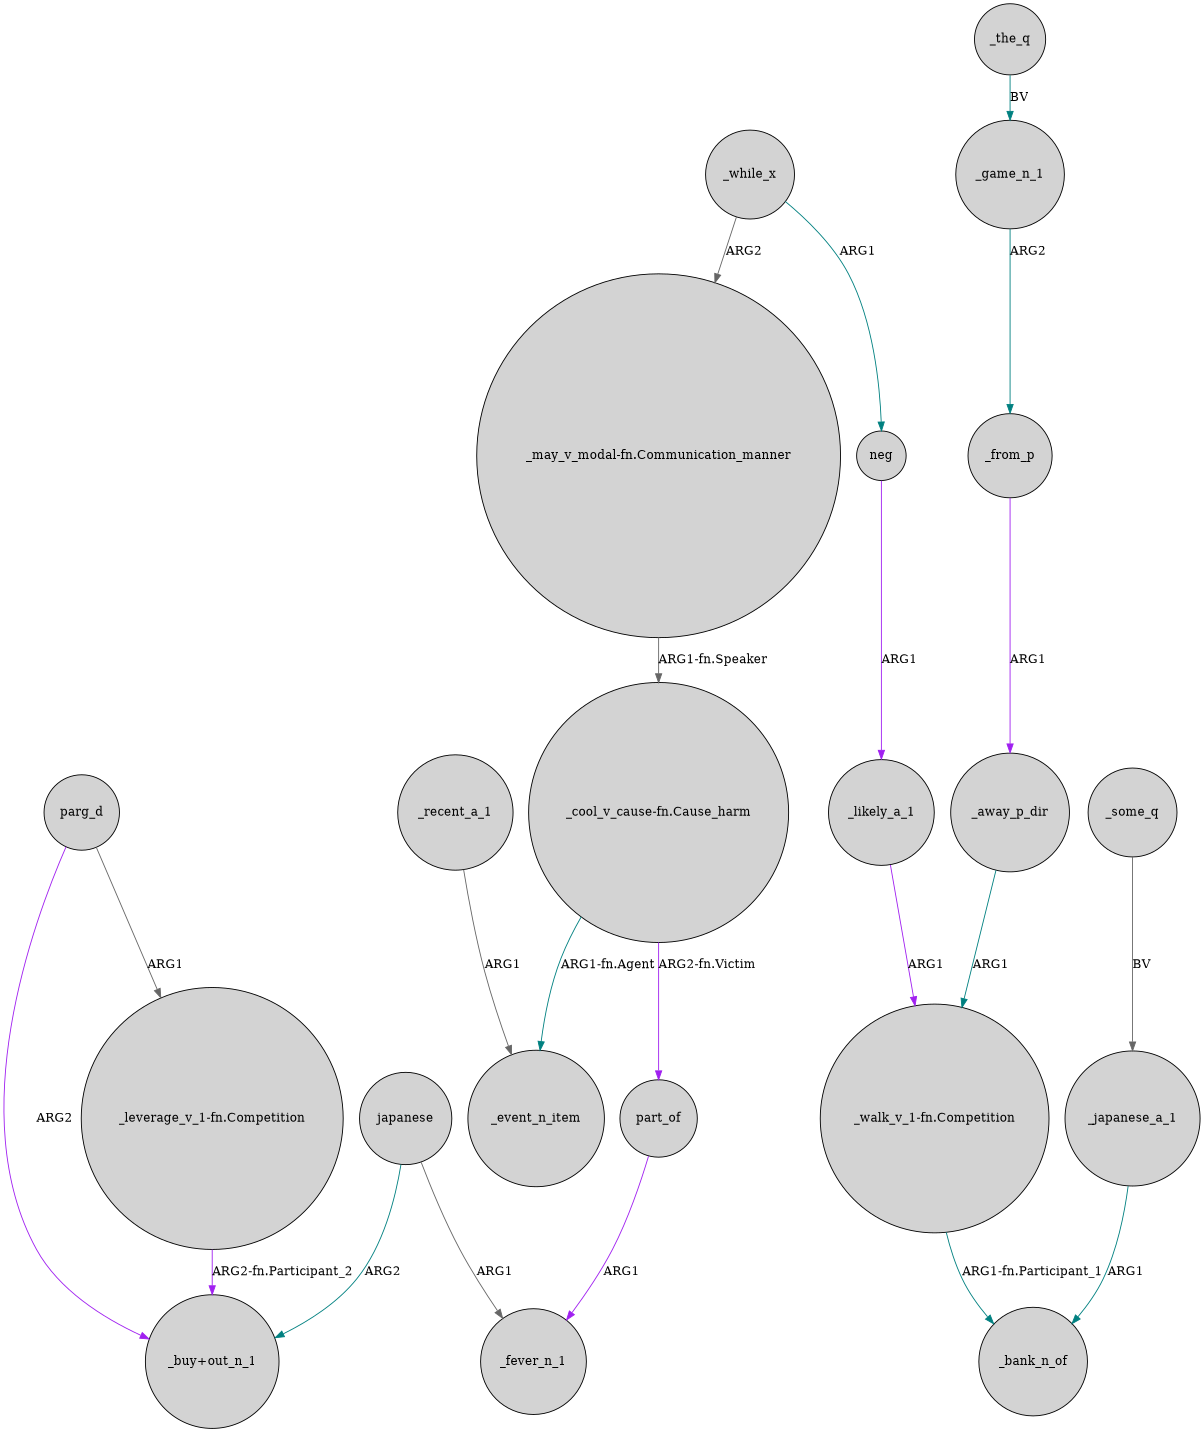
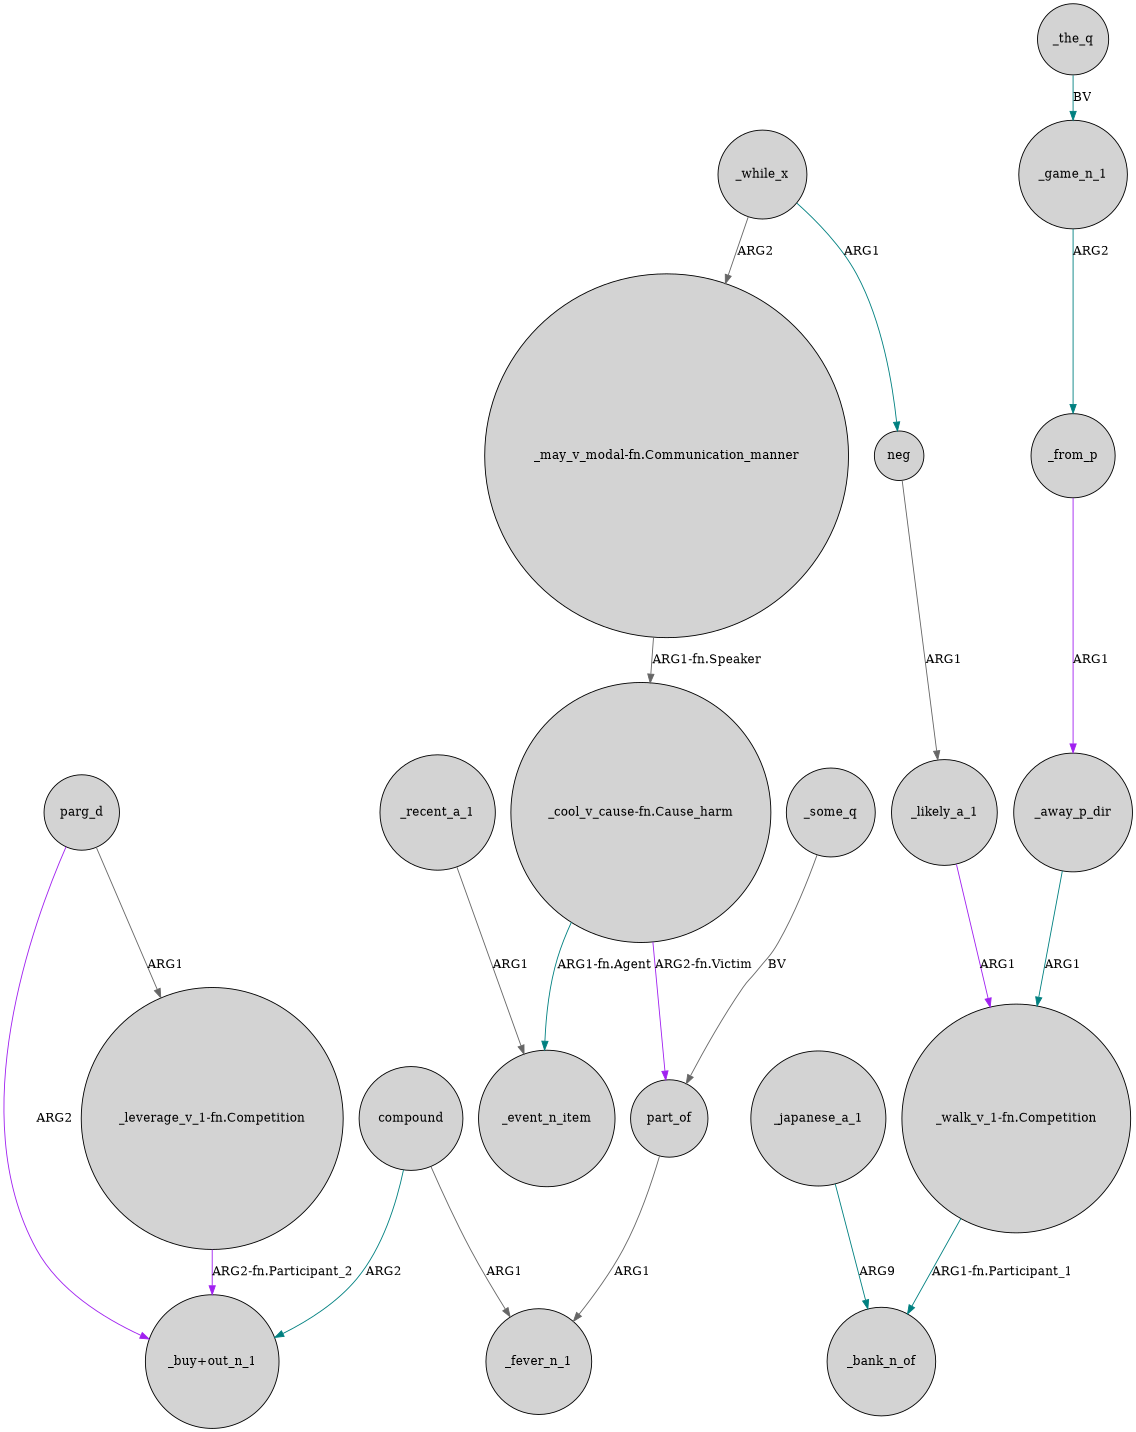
(881, 616) -> (919, 616)
(1133, 949) -> (759, 968)
(406, 1118) -> (411, 1118)
(618, 1238) -> (628, 1240)
(1126, 1272) -> (877, 1272)
